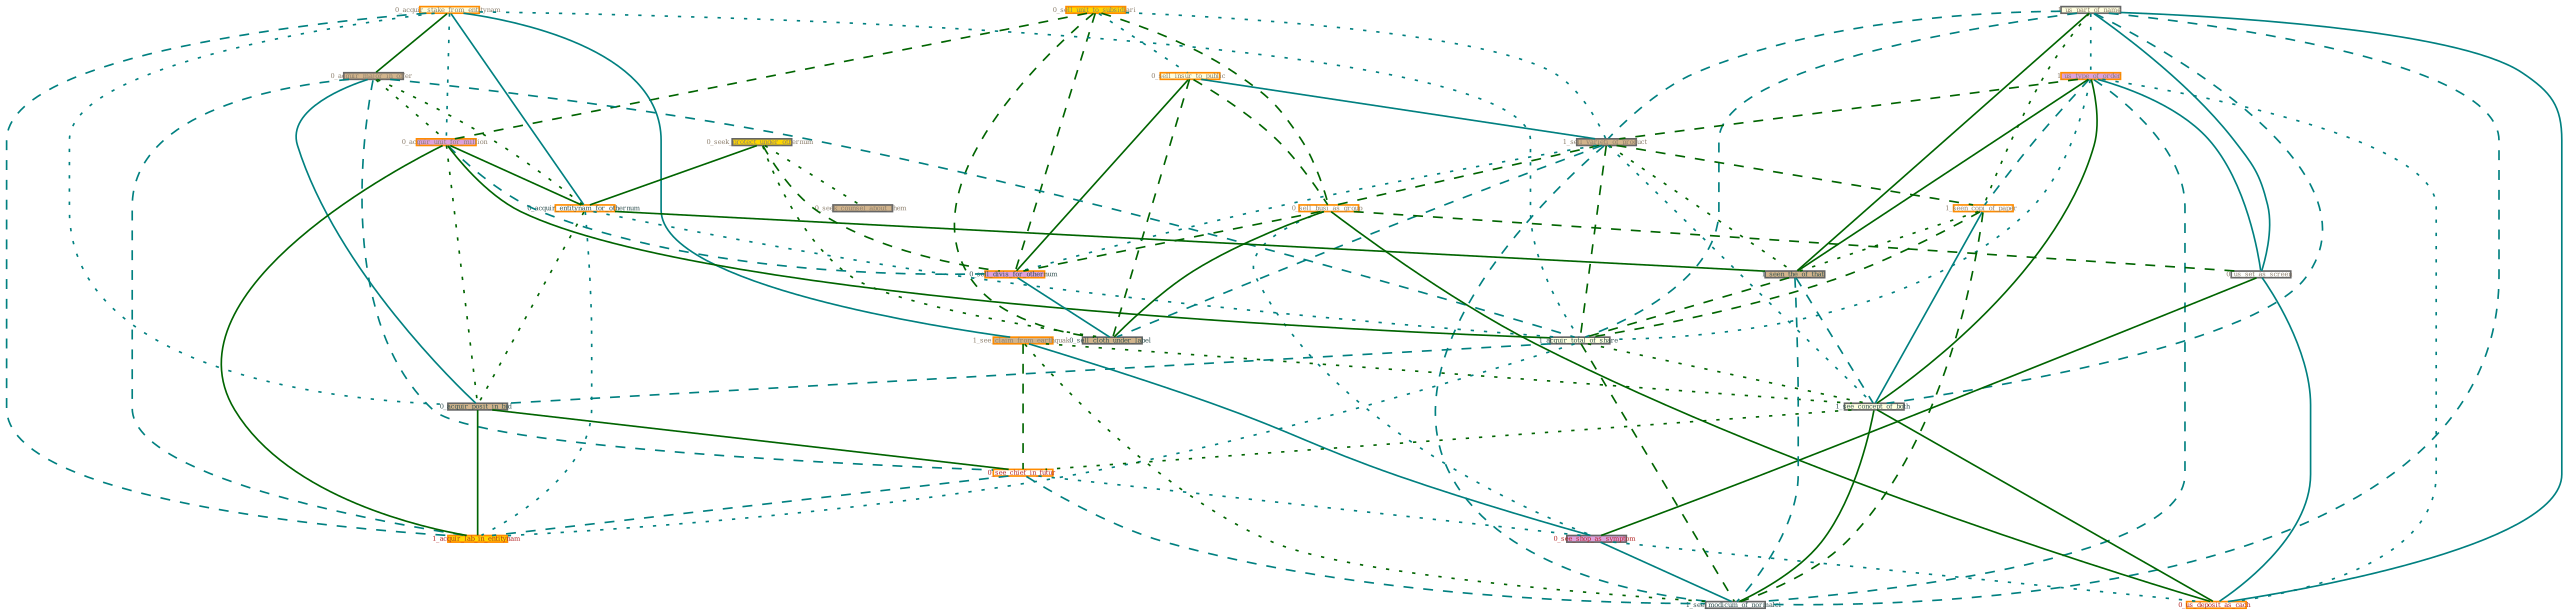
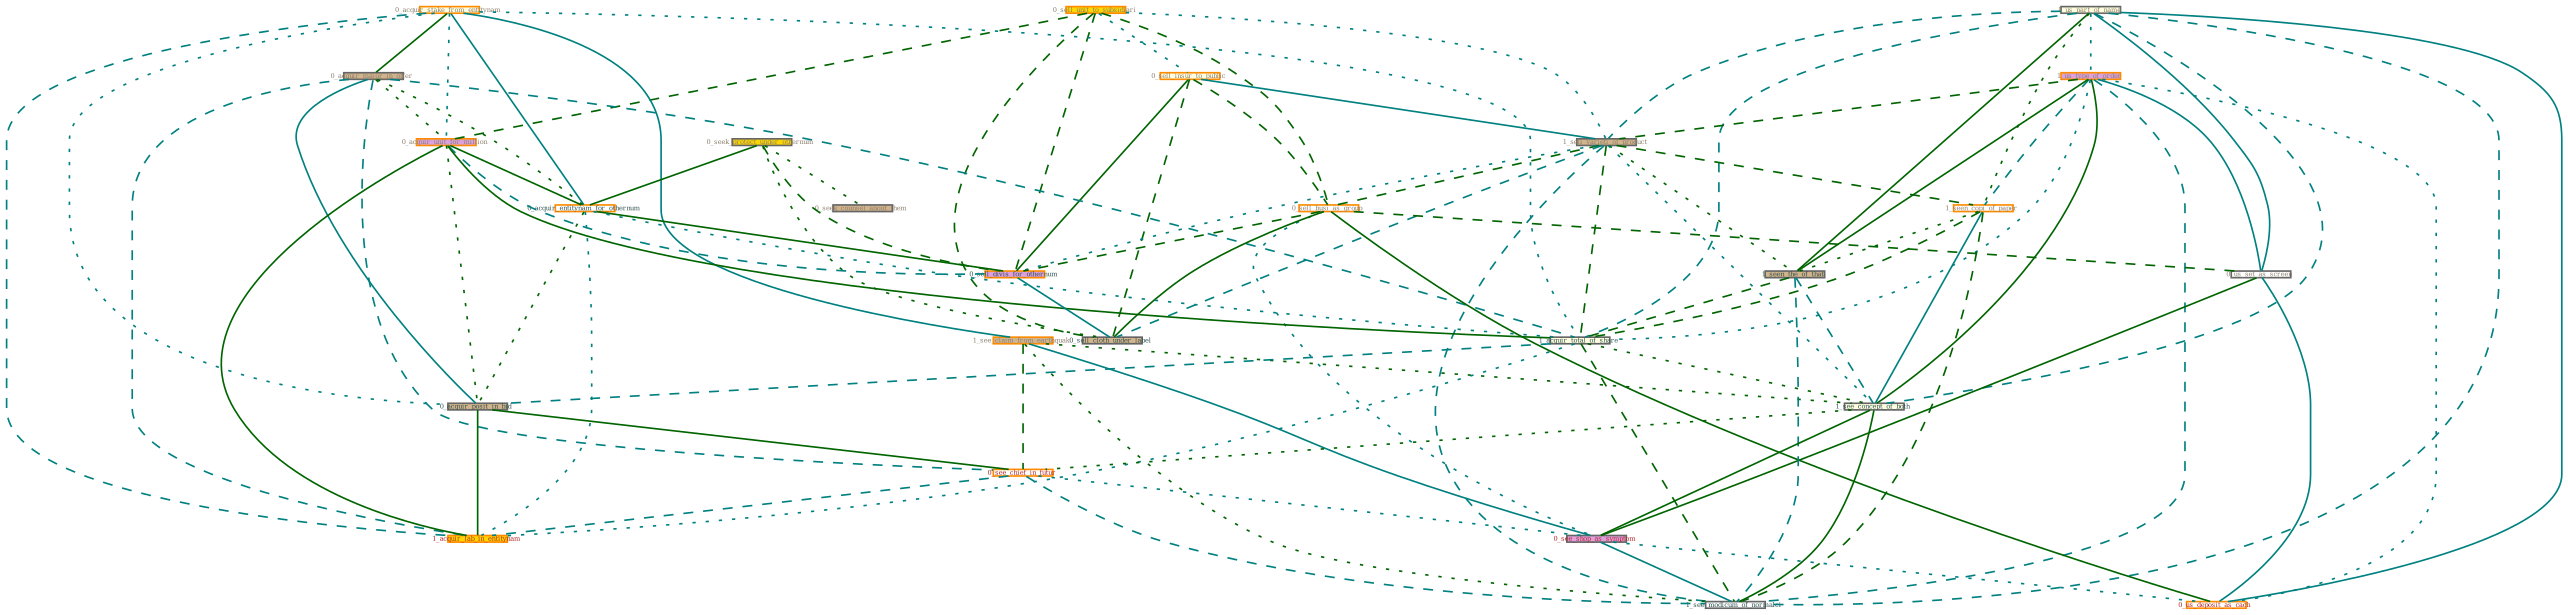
(1104, 237) -> (840, 247)
(2045, 506) -> (1736, 473)
